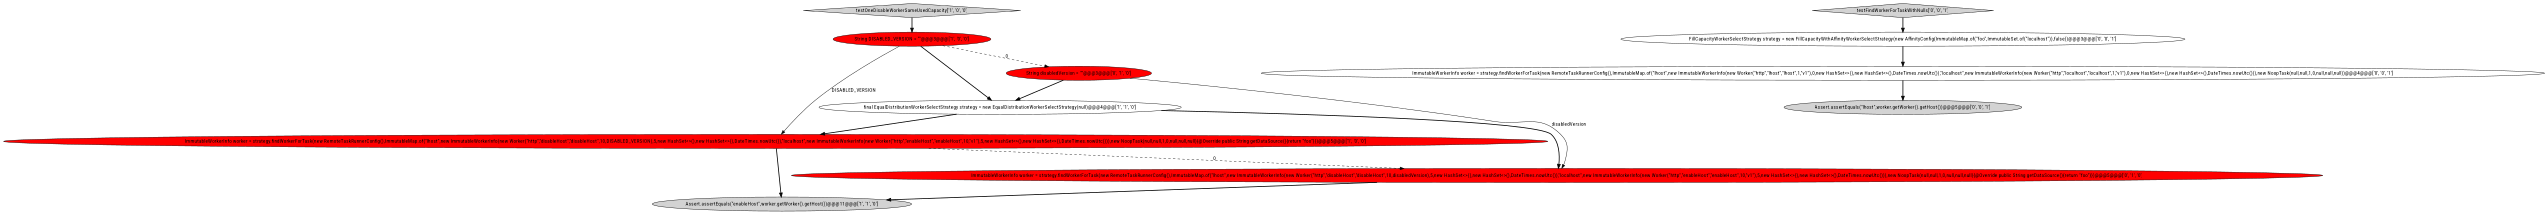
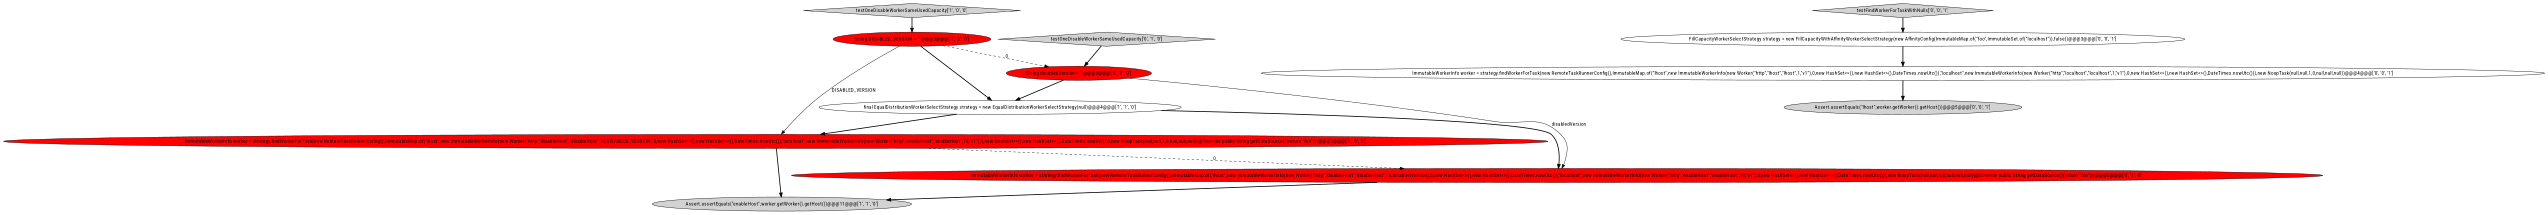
none -> (1107, 39)
